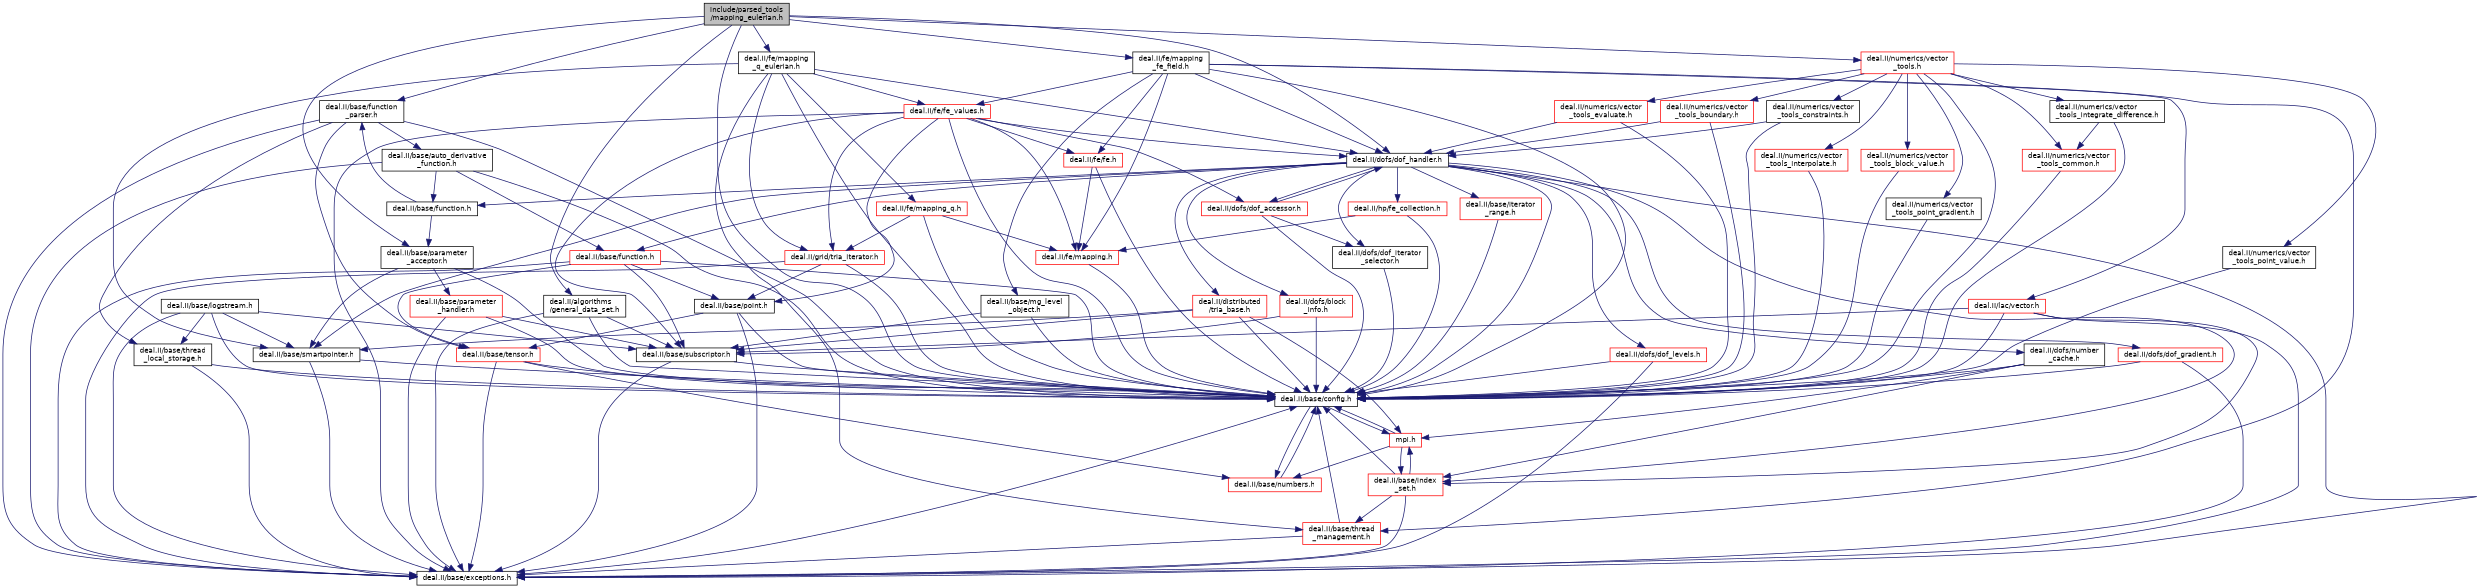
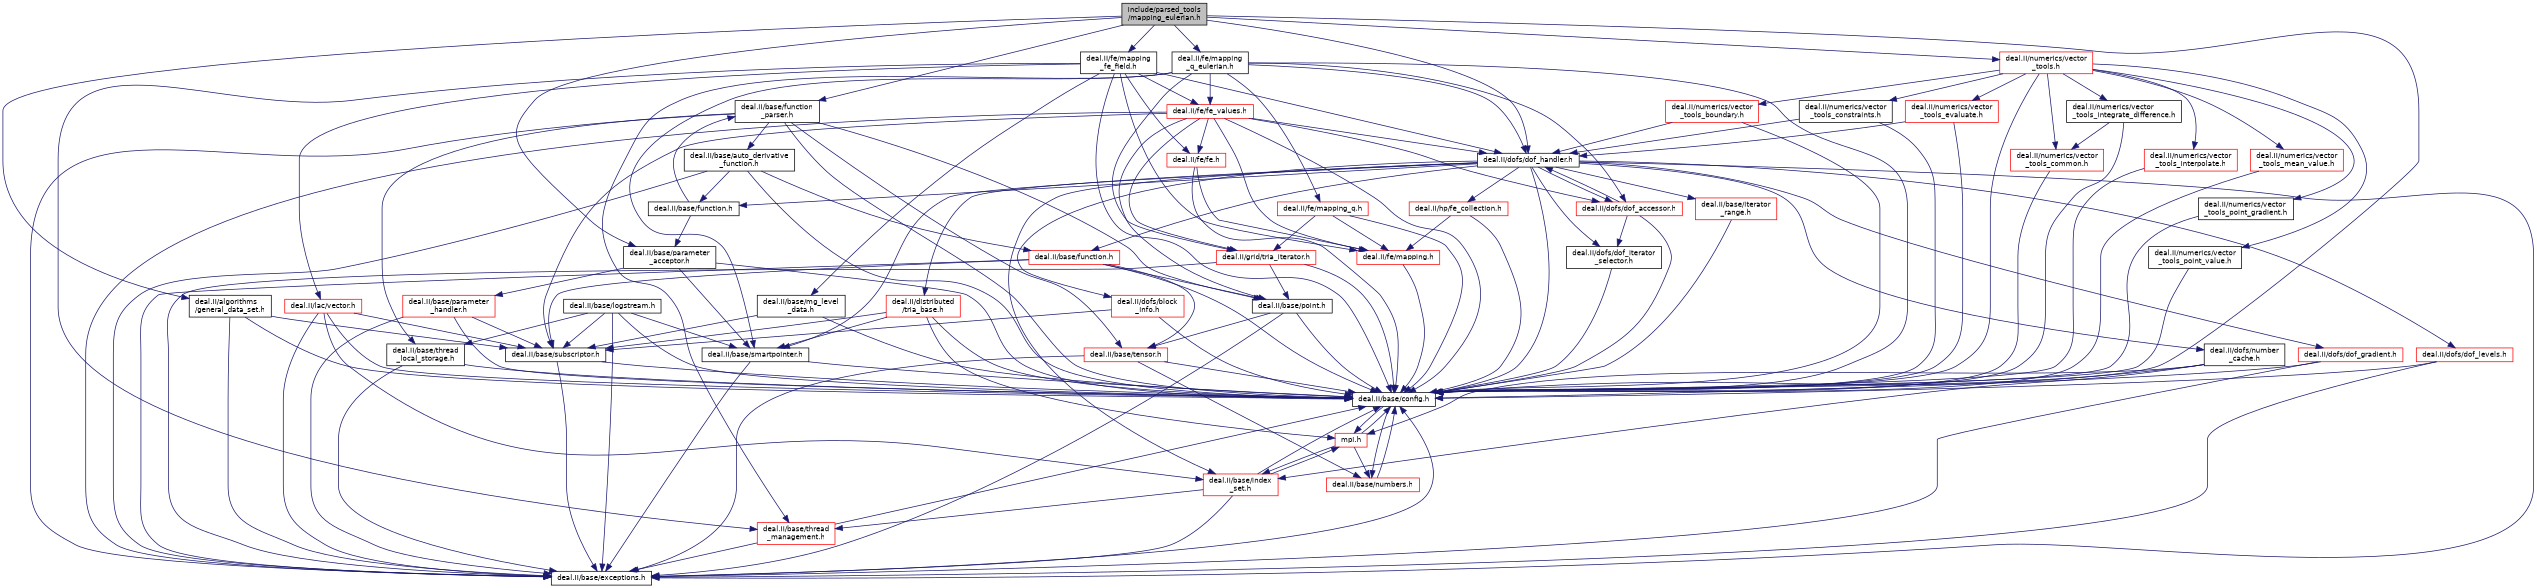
none -> (1485, 92)
(1907, 160) -> (2297, 160)
none -> (1030, 197)
(1025, 306) -> (801, 306)
